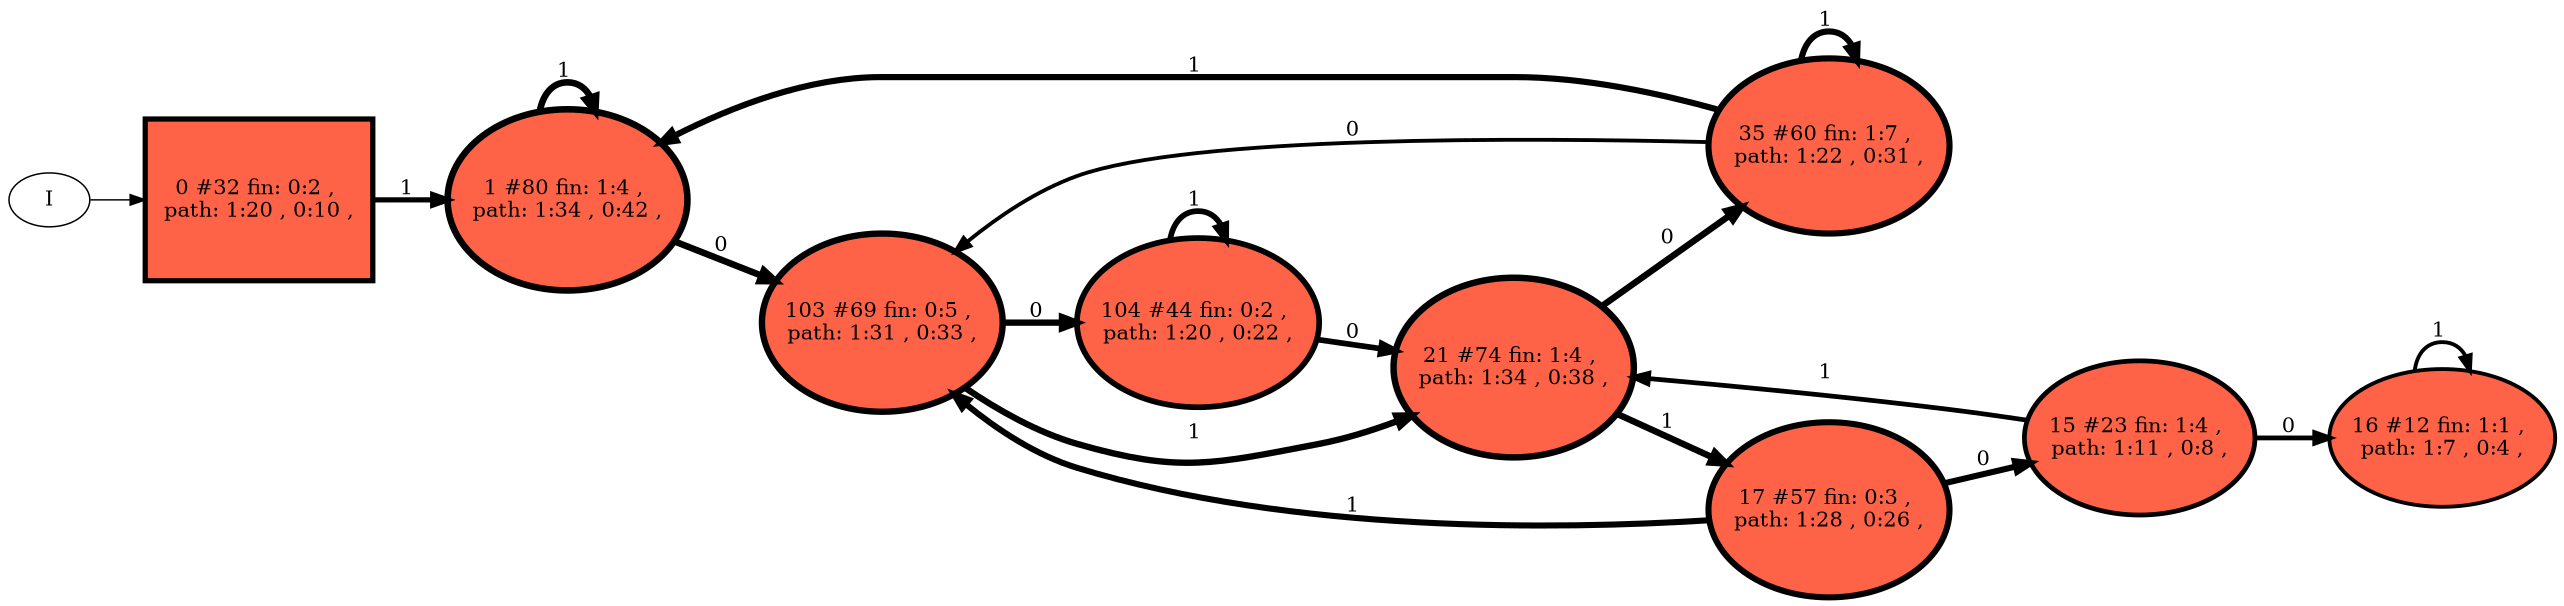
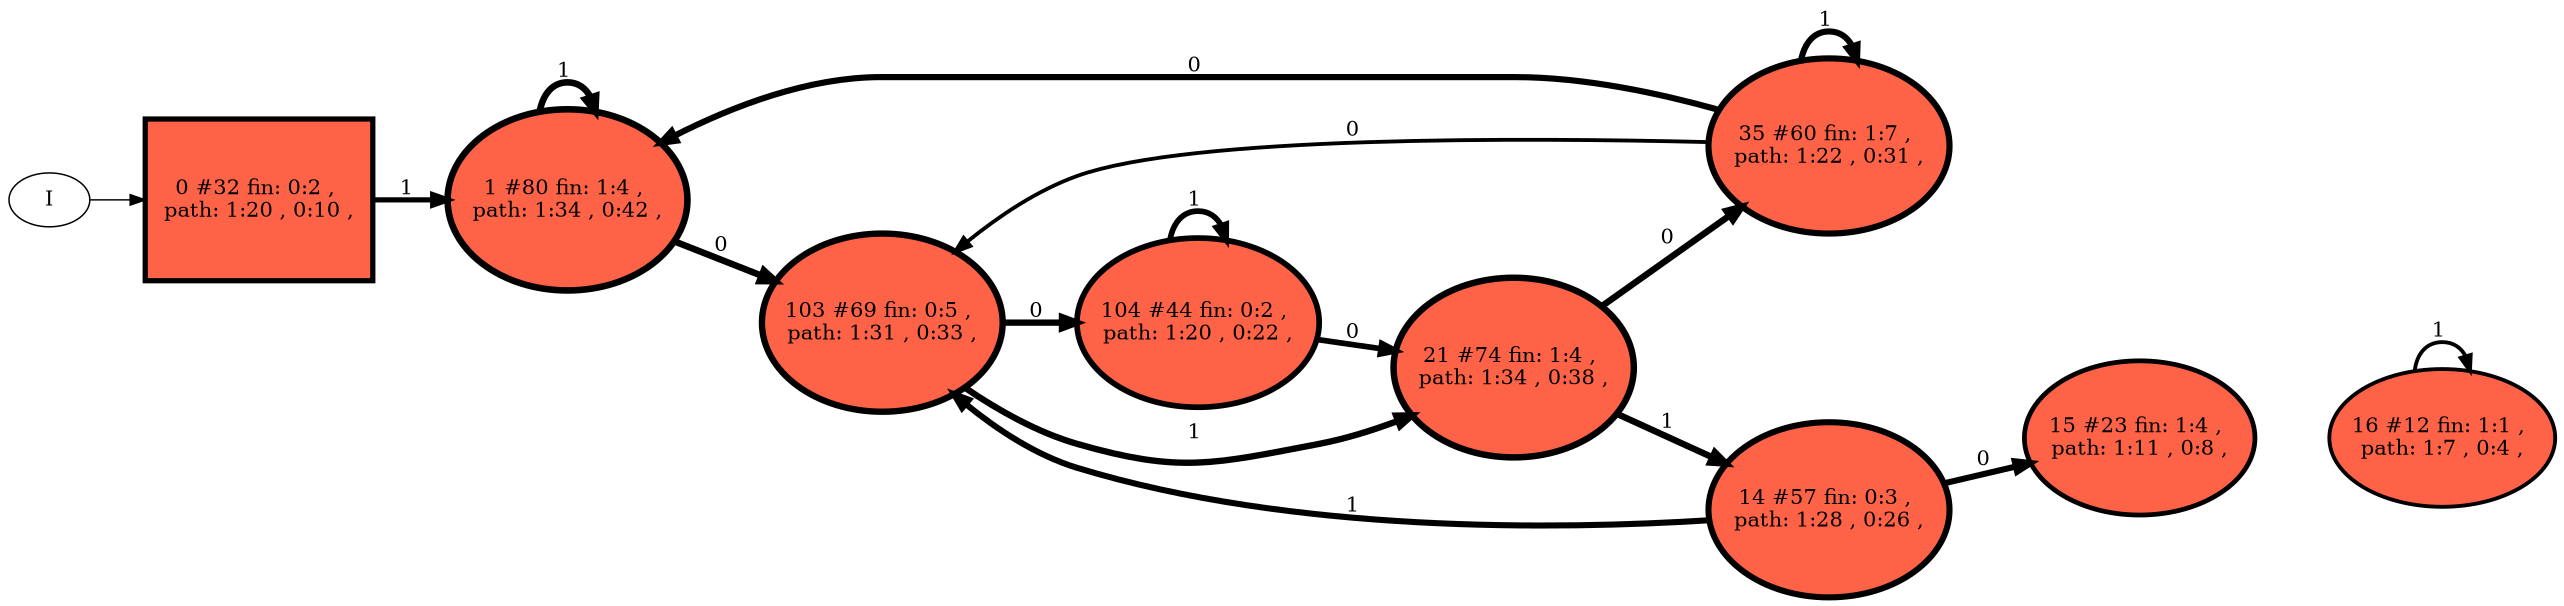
(1198, 66) -> (1198, 66)
(1838, 397) -> none
(2285, 438) -> none
(1829, 510) -> (1829, 510)
